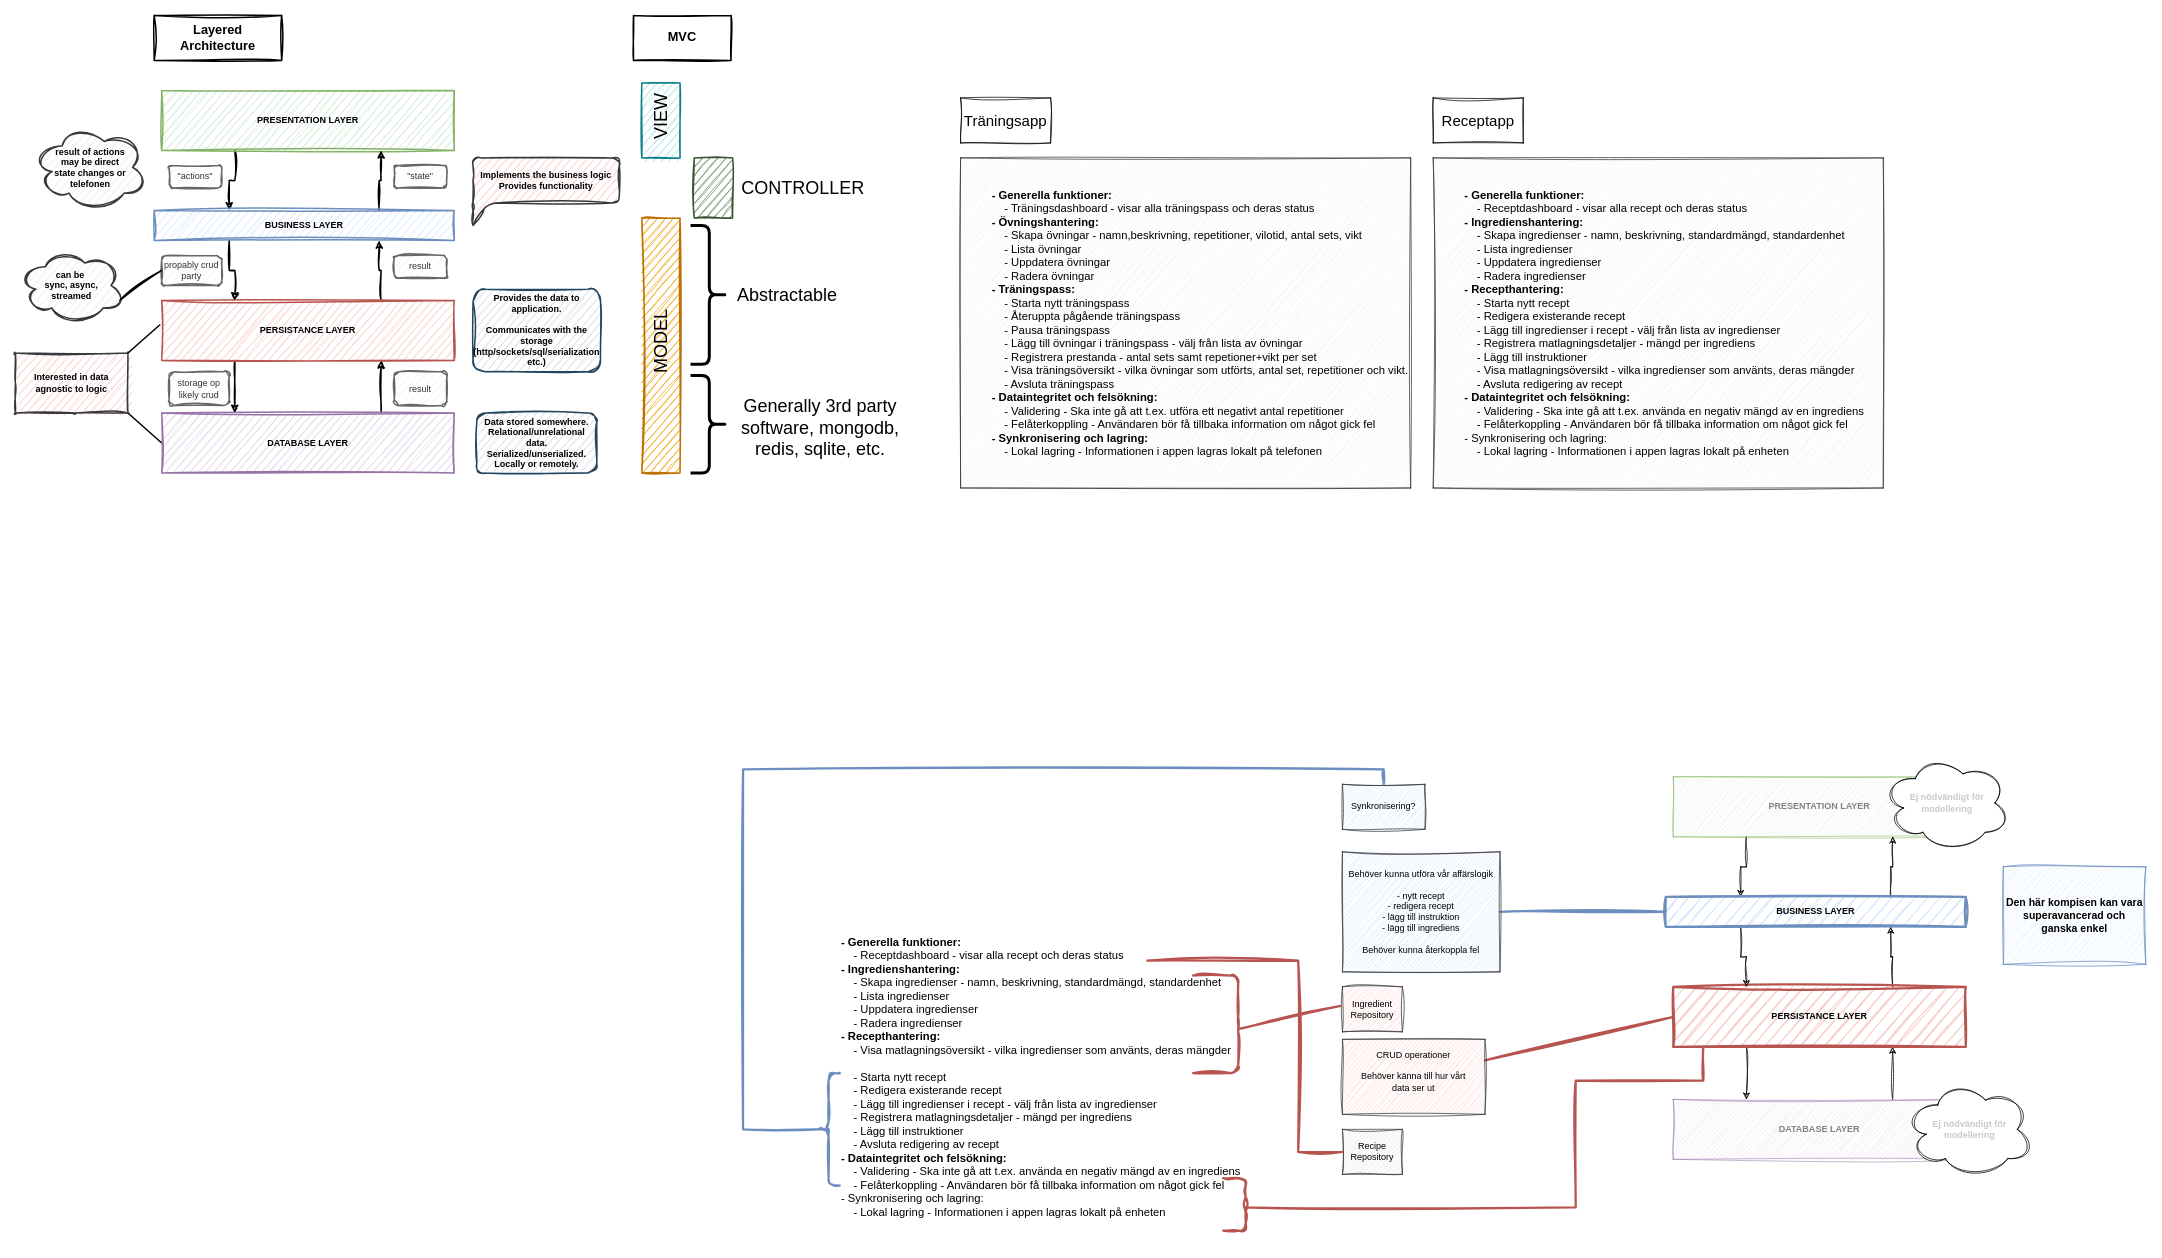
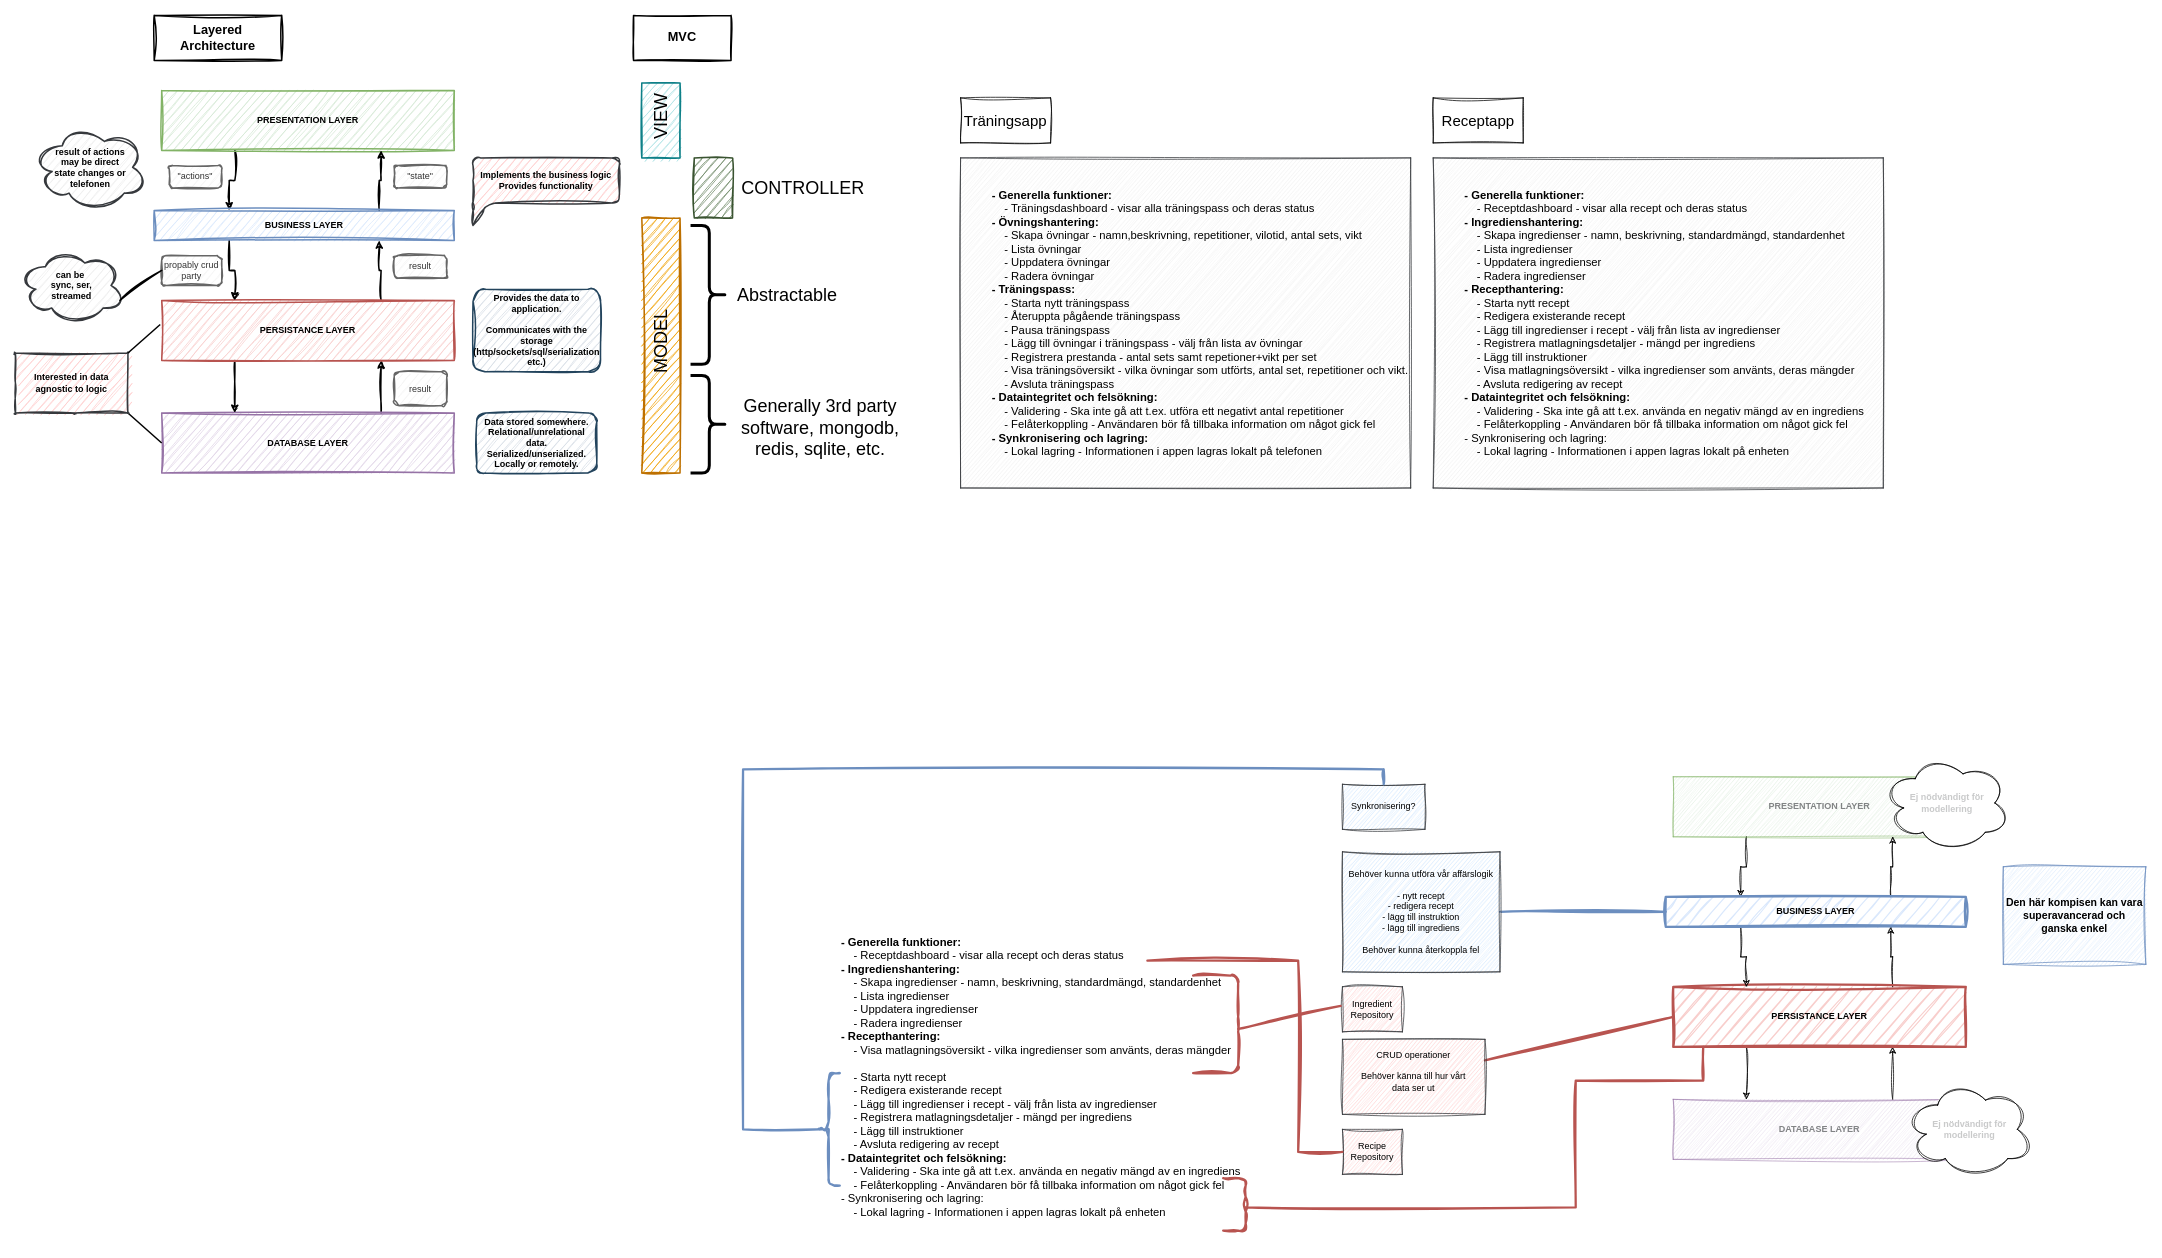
(72, 285) -> (72, 285)
(199, 389) -> none
(1372, 1152) -> (1372, 1152)
